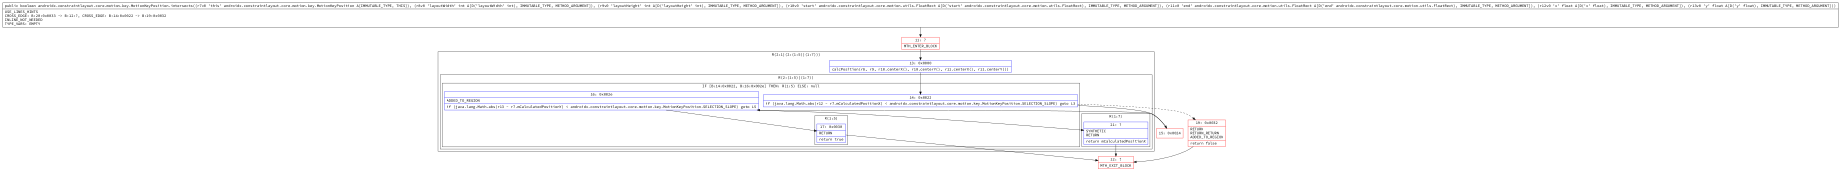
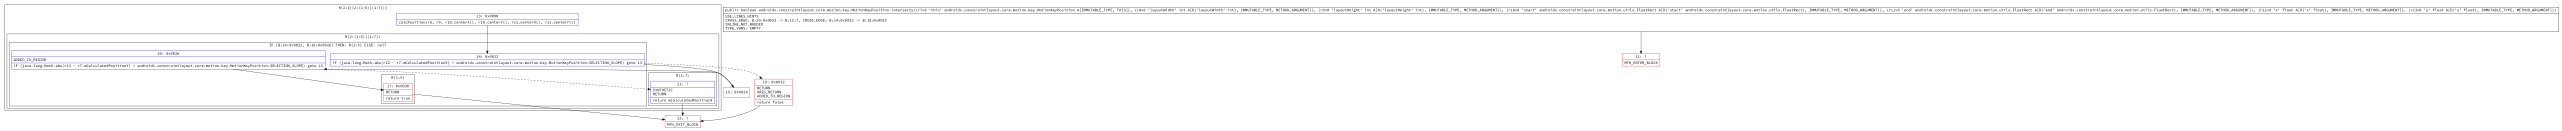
(921, 53) -> none
(920, 118) -> (487, 77)
(831, 133) -> (398, 92)
(1205, 133) -> (769, 92)
